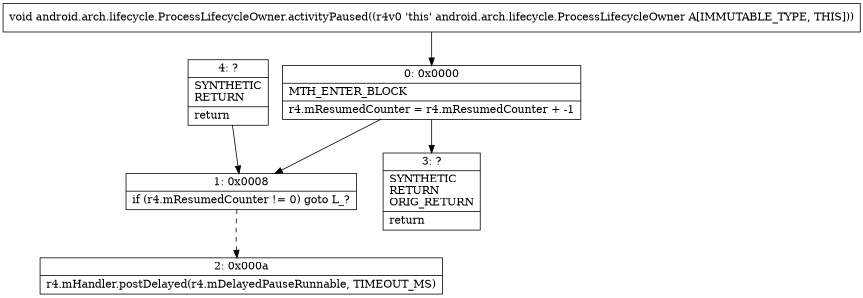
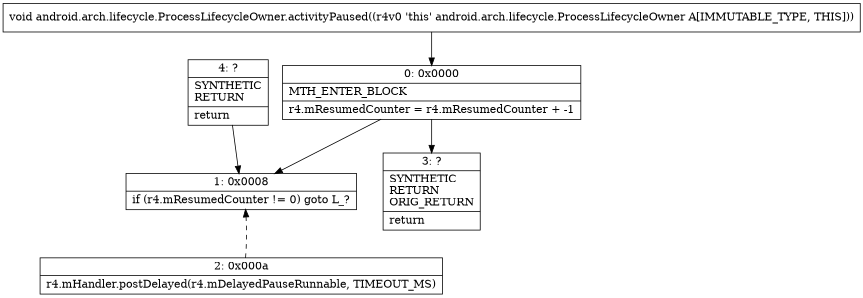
(236, 230) -> (246, 238)
